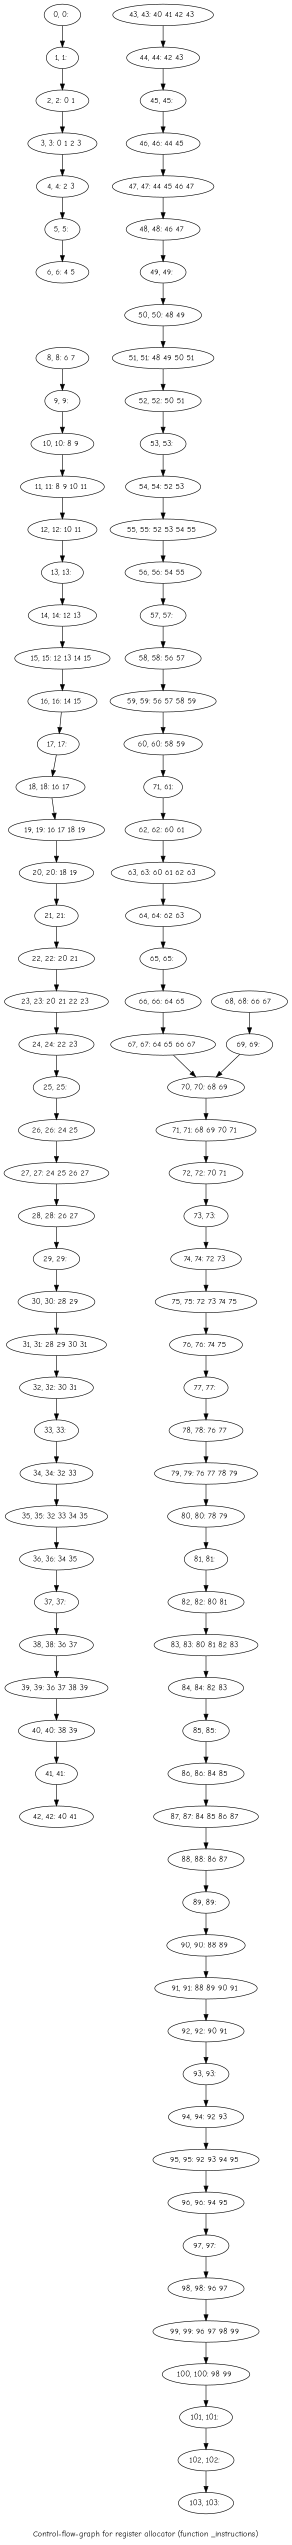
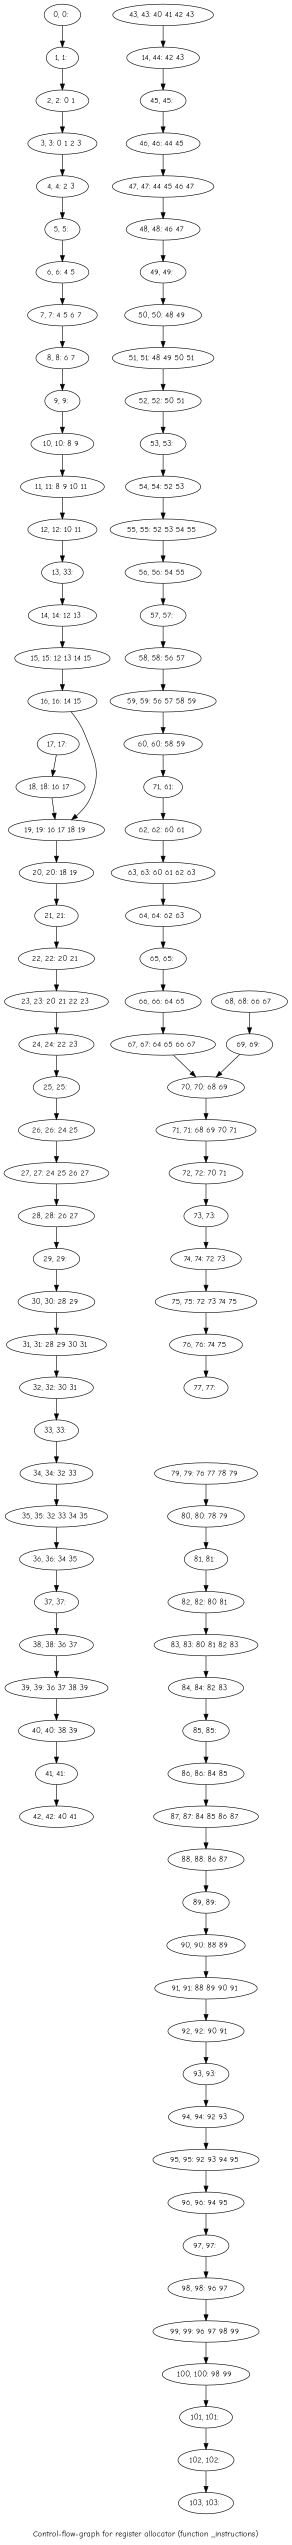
(163, 58) -> (163, 58)
none -> (62, 315)
(62, 573) -> (62, 573)
(61, 720) -> (95, 764)
(206, 1431) -> none
